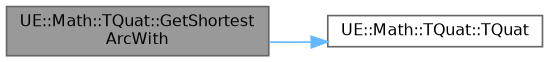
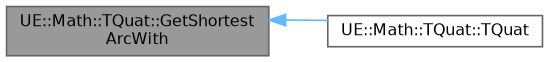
(290, 42) -> (307, 20)
